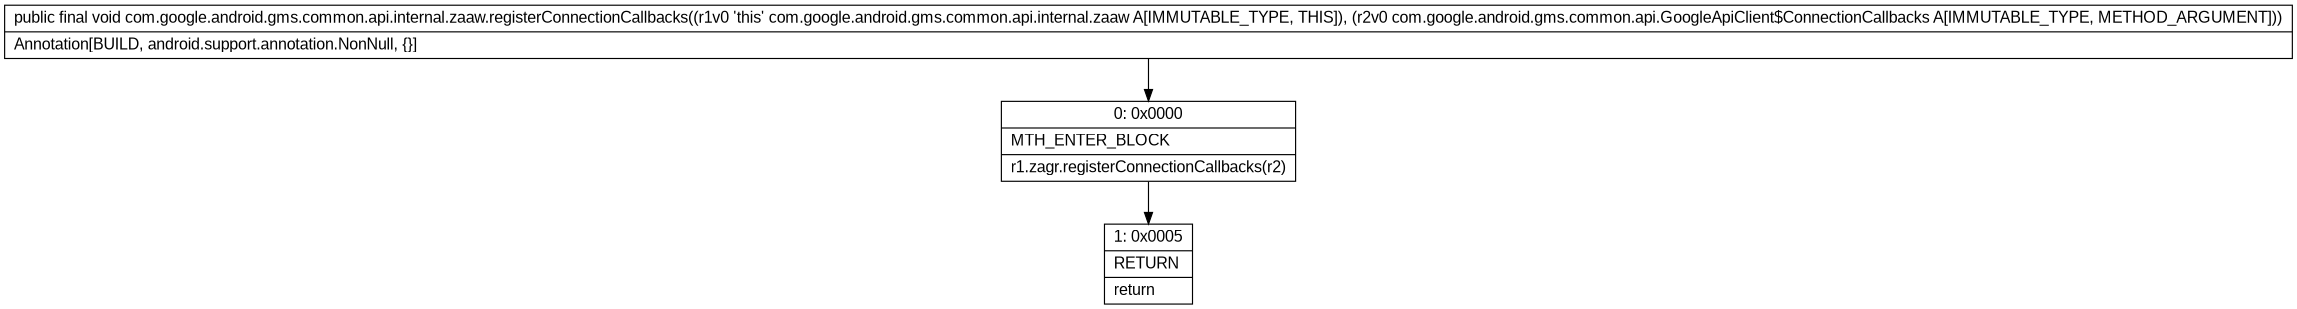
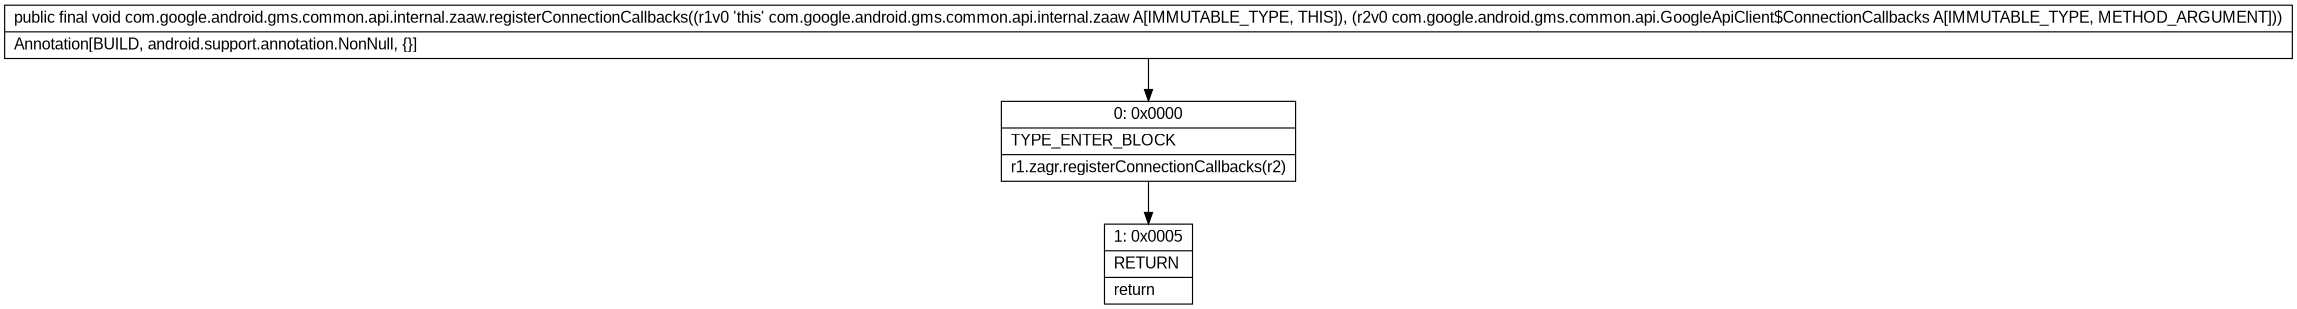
(1091, 141) -> (1093, 141)
